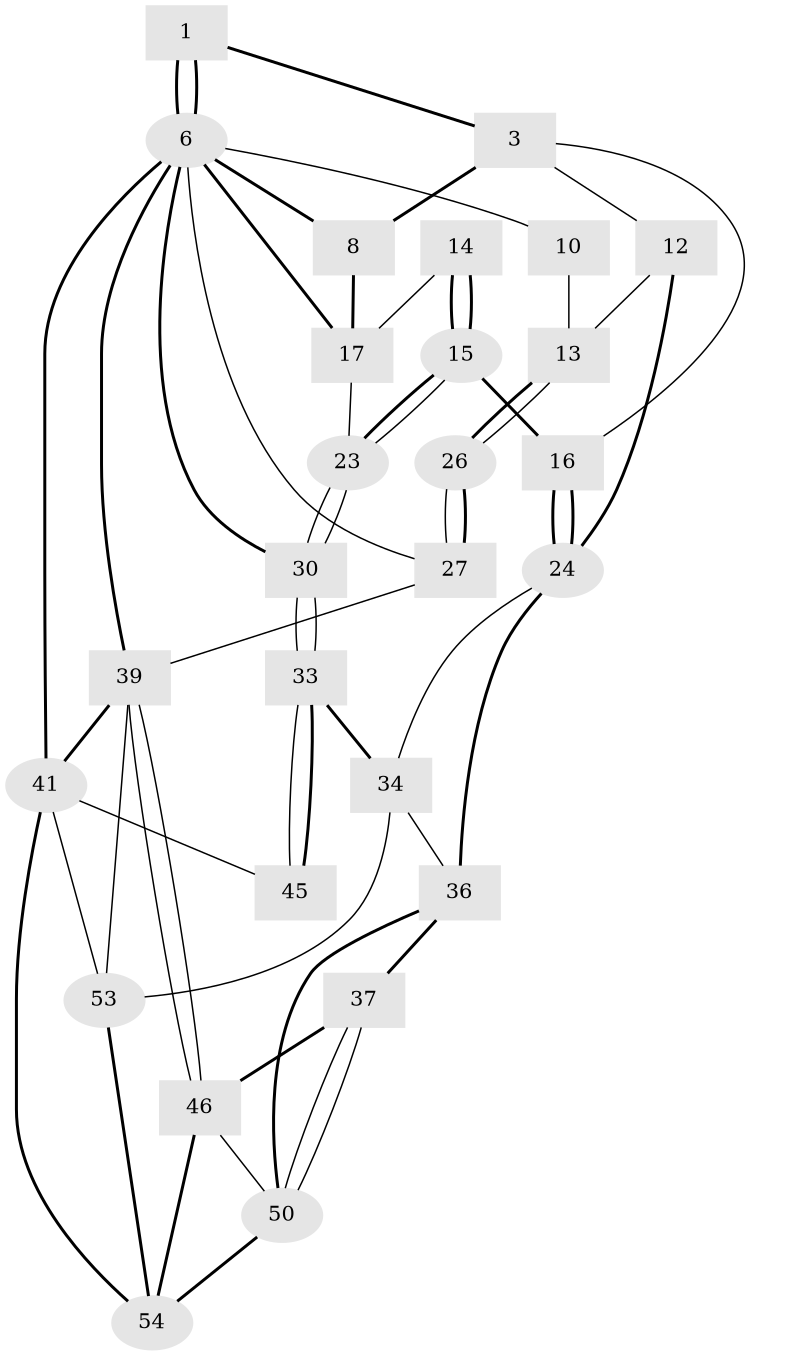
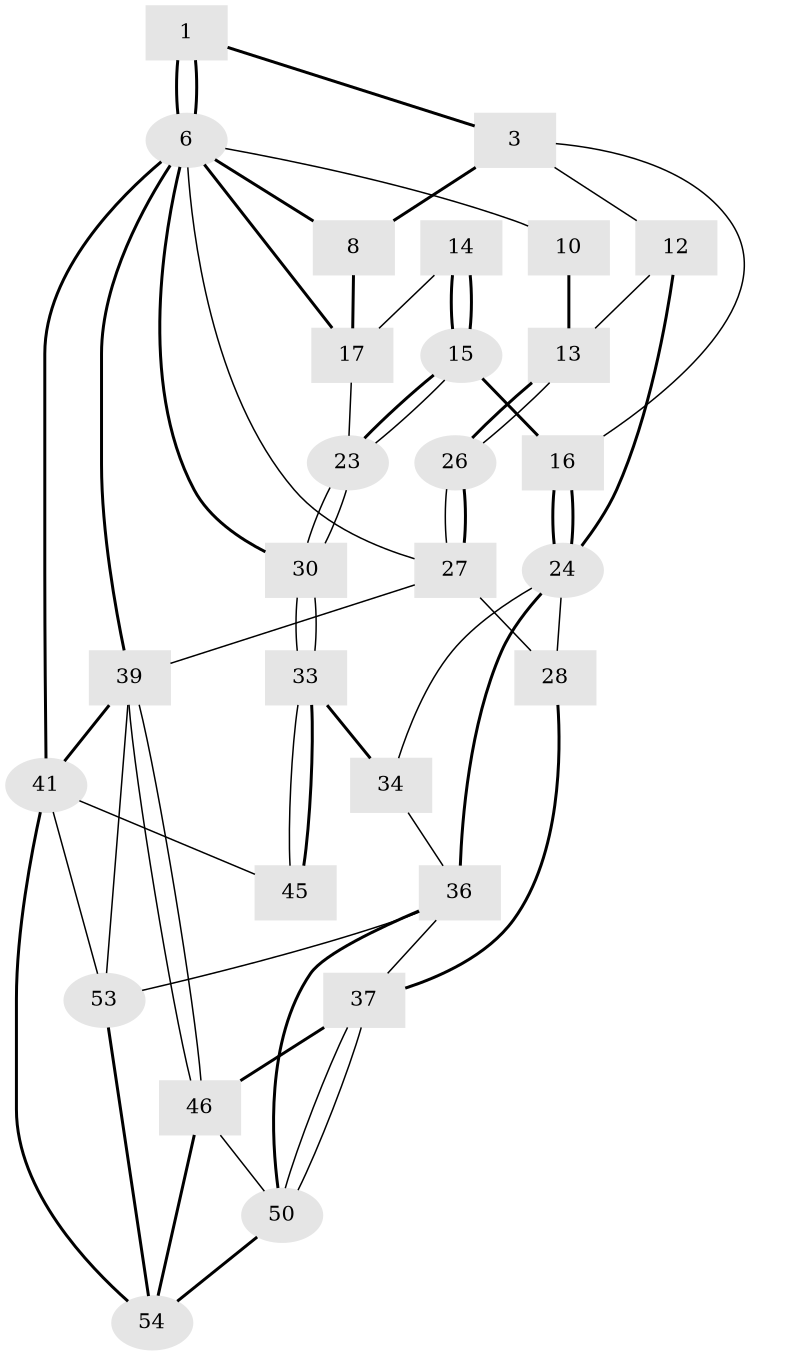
(569, 302) -> (569, 302)
none -> (555, 678)
(412, 947) -> (412, 947)
(307, 951) -> (282, 955)
